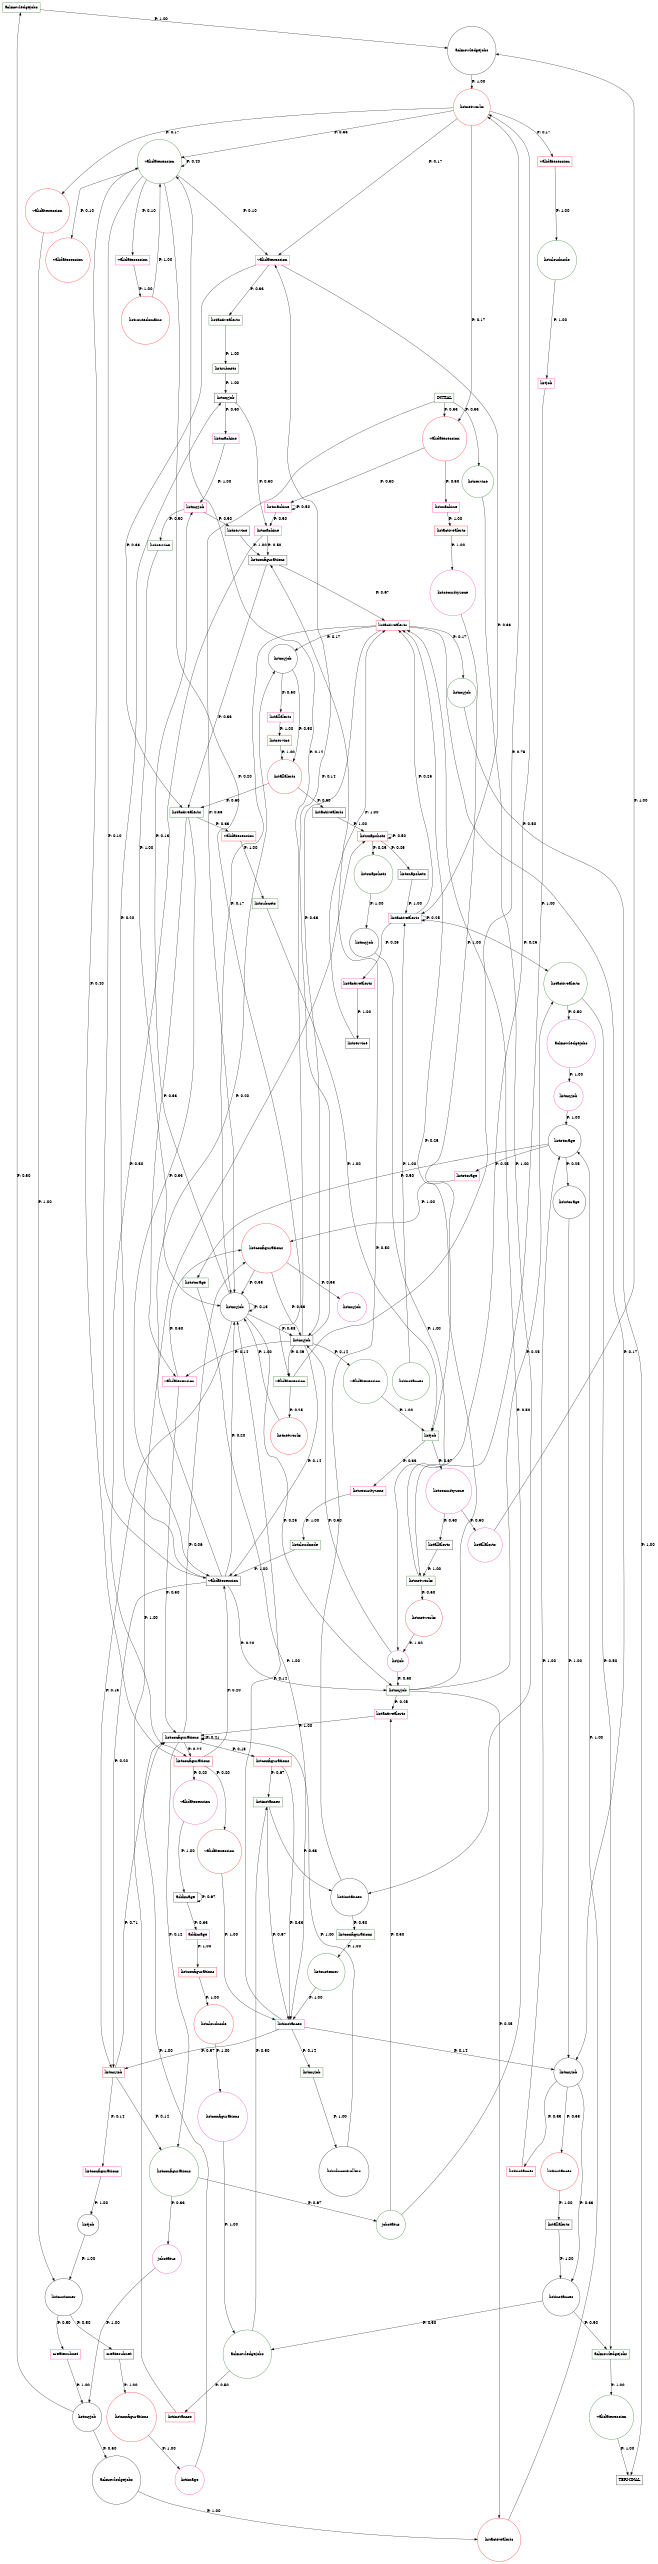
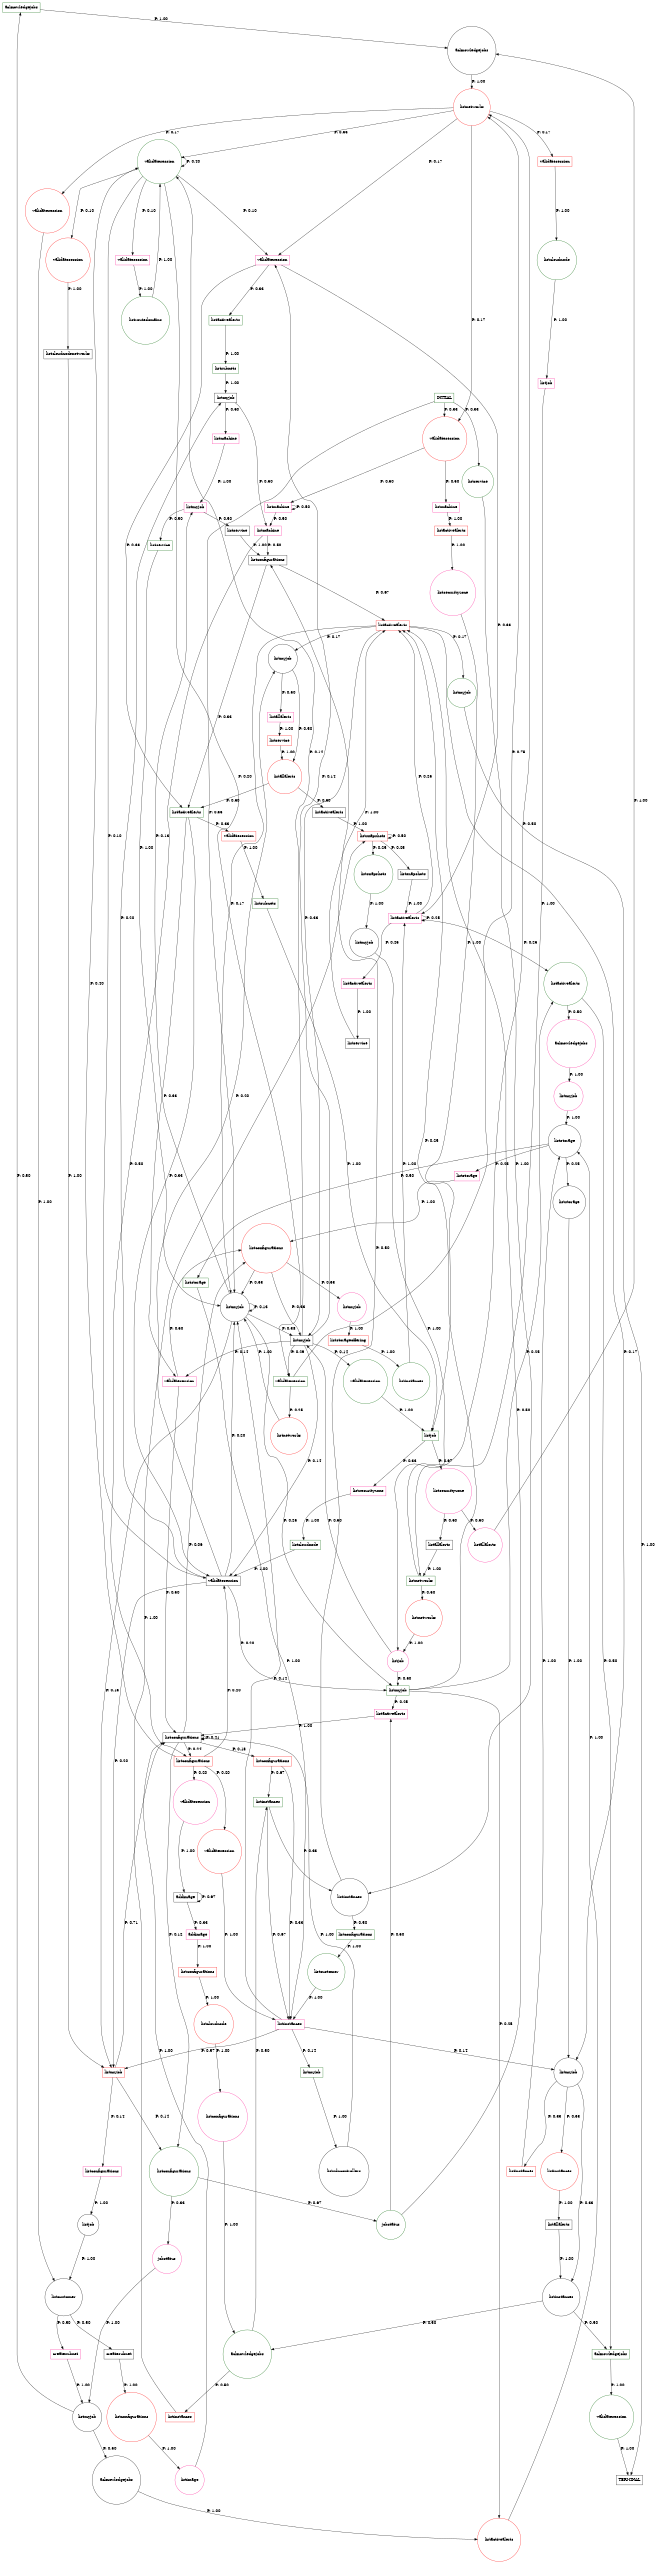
(145, 320) -> (145, 320)
none -> (68, 354)
none -> (348, 1341)
